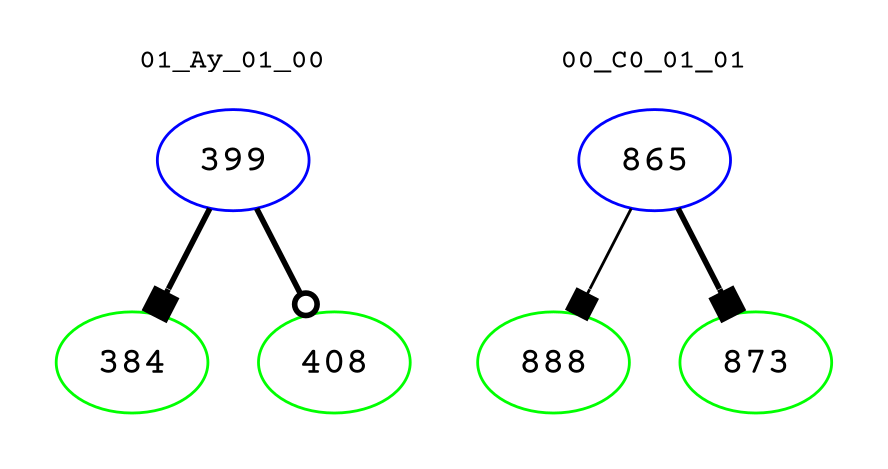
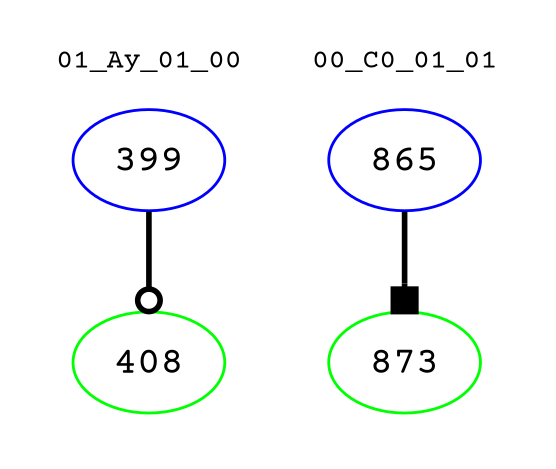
(132, 362) -> none
(554, 362) -> none
